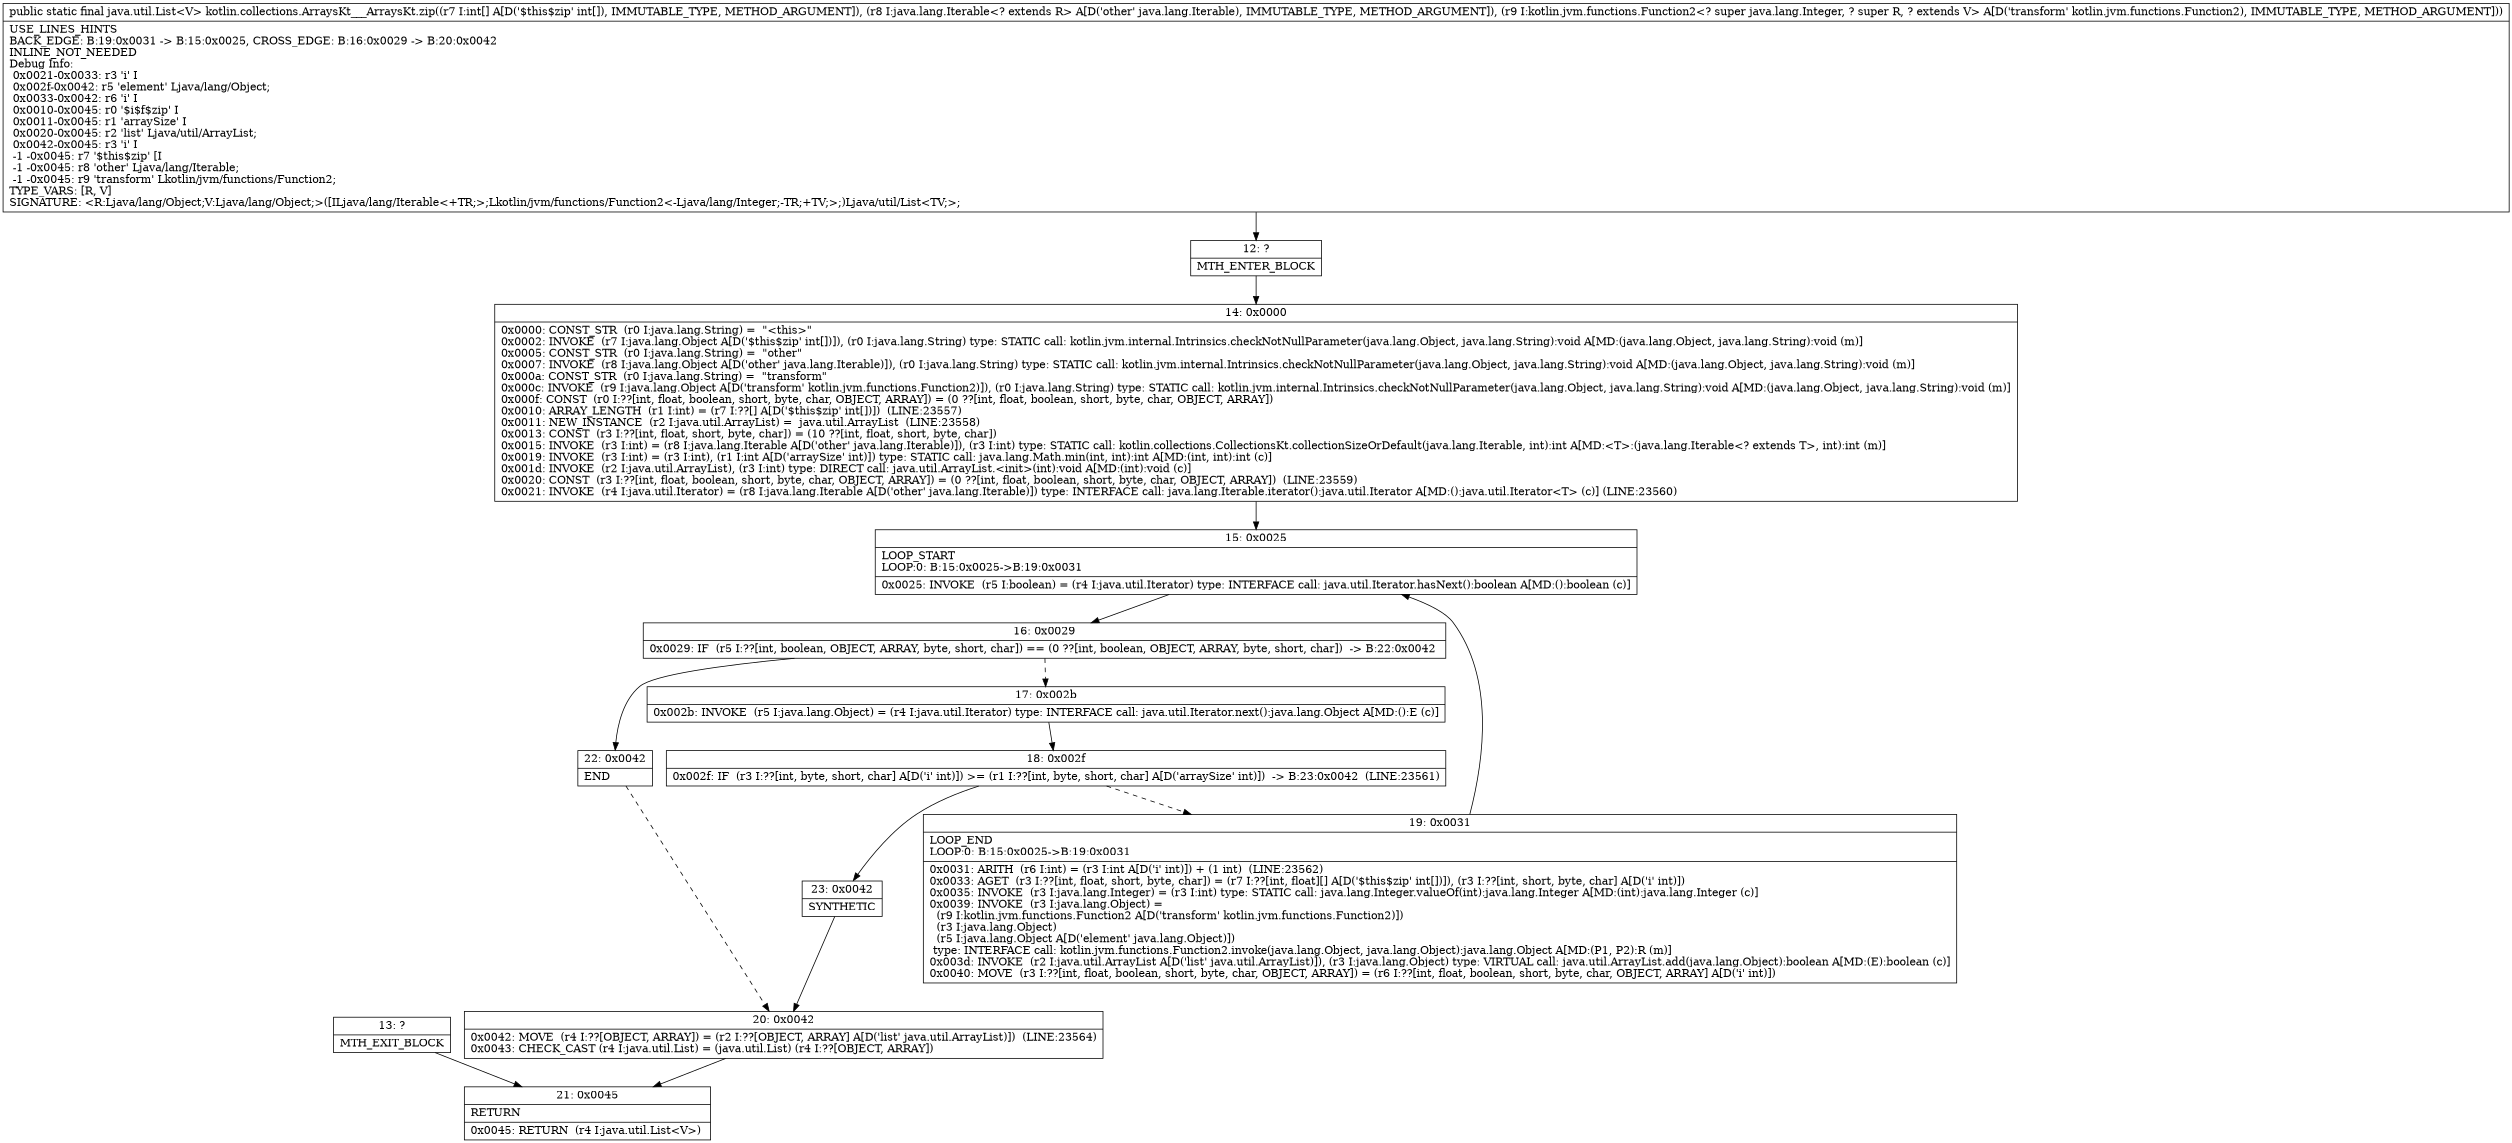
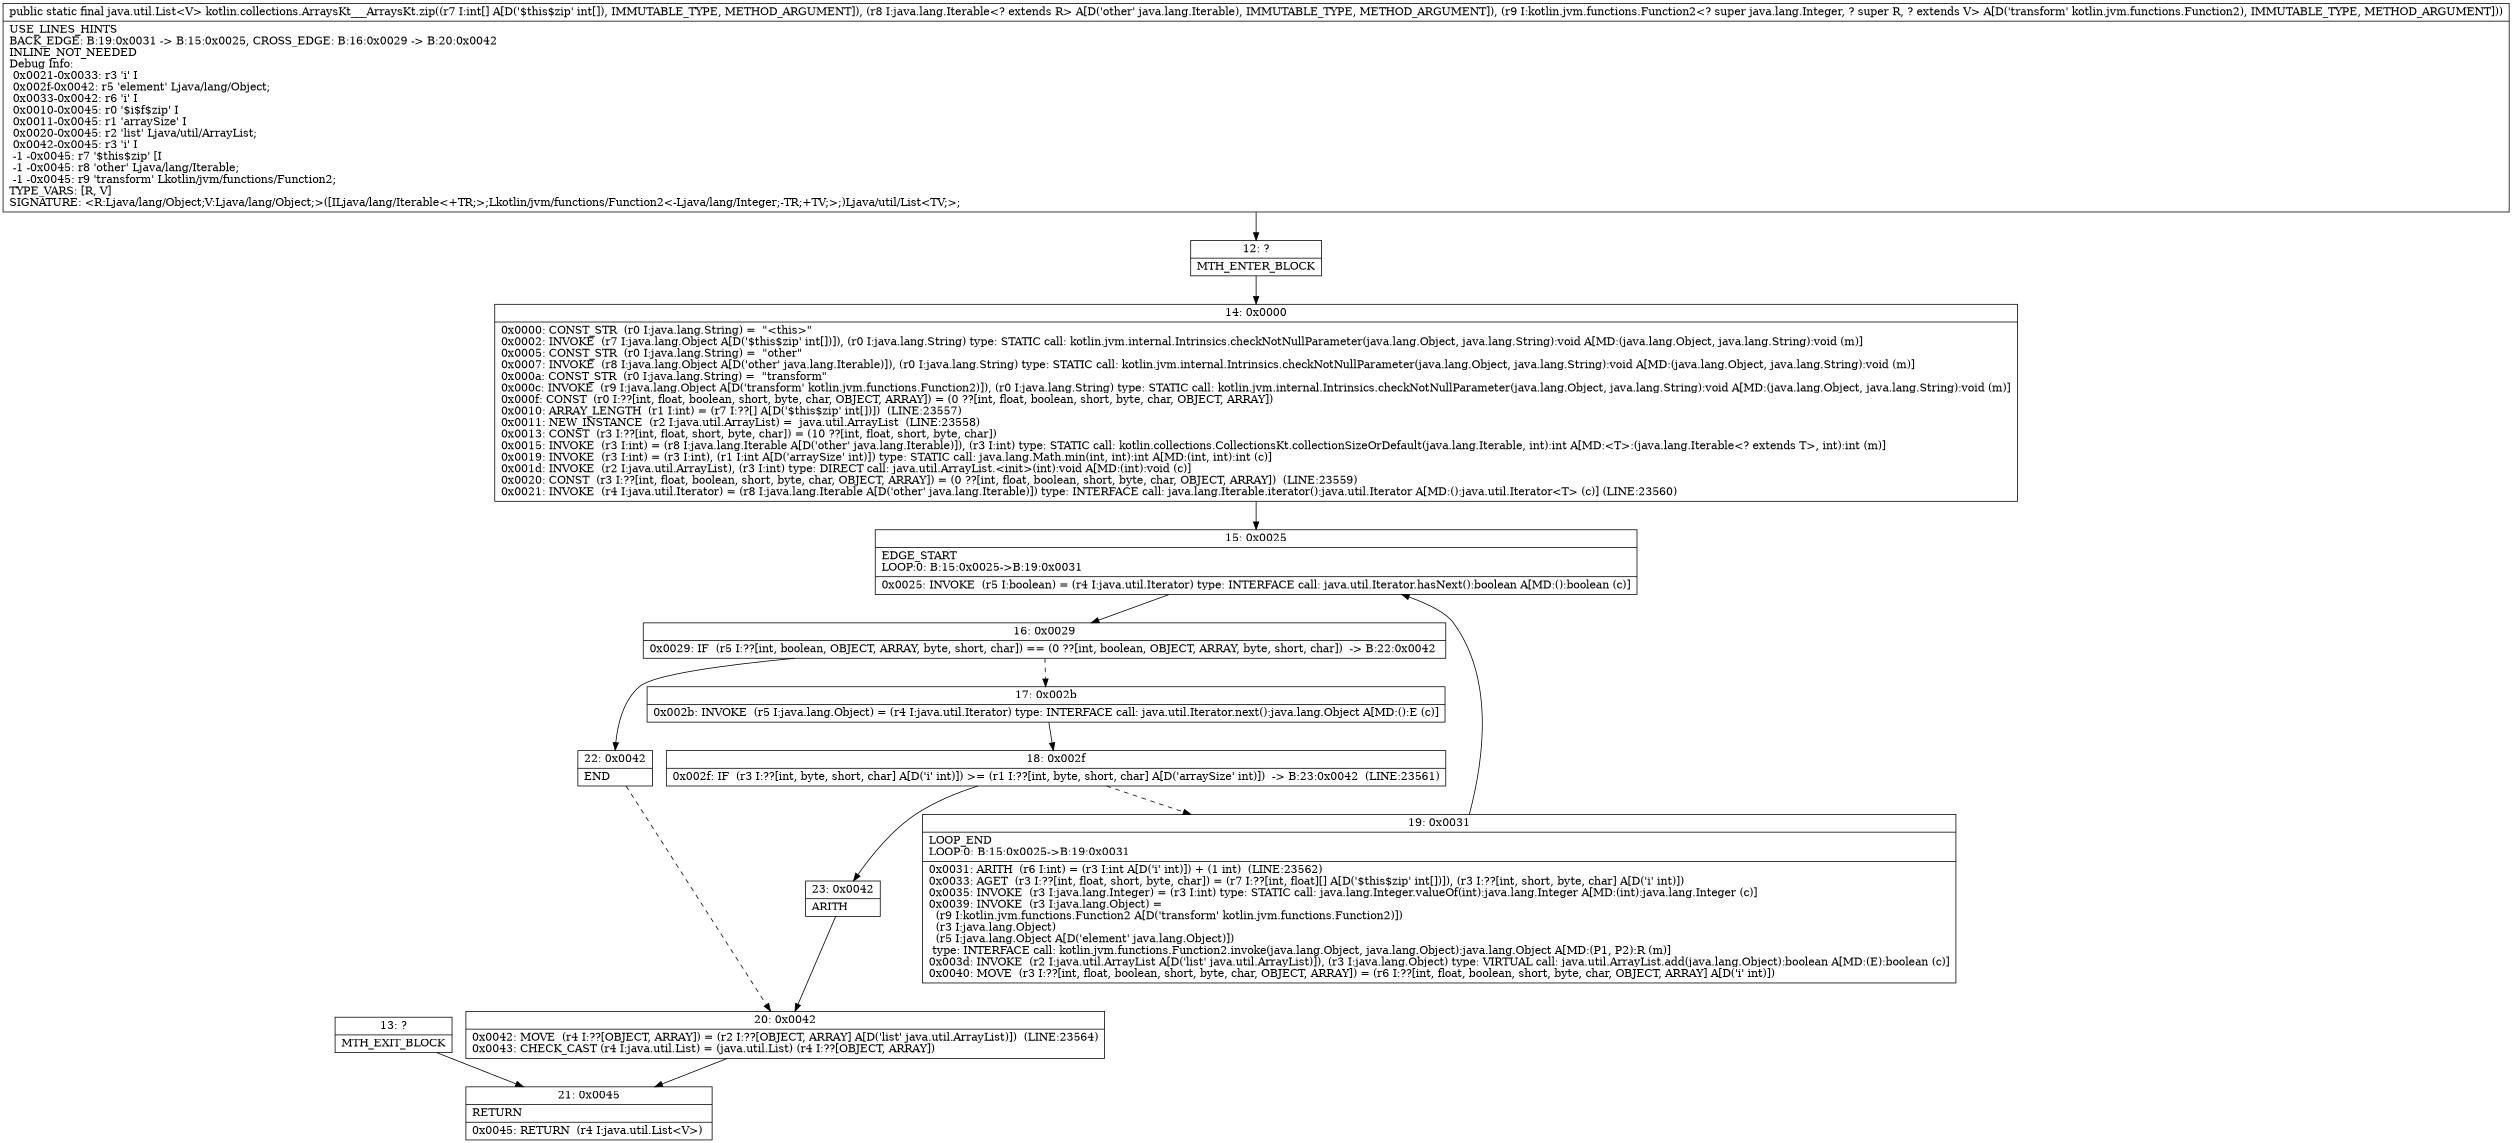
(918, 556) -> (919, 556)
(842, 907) -> (830, 907)
